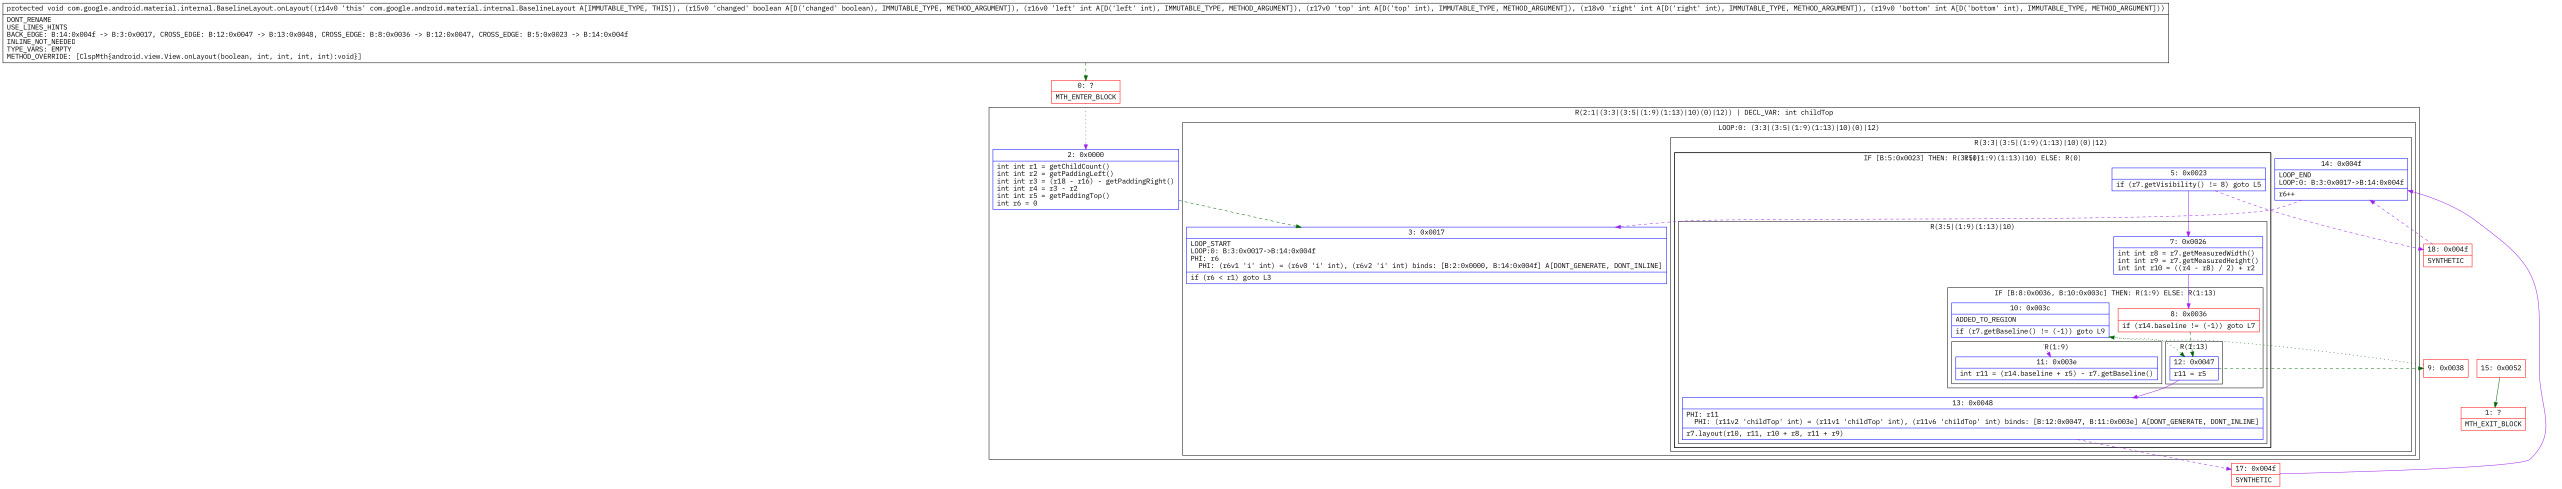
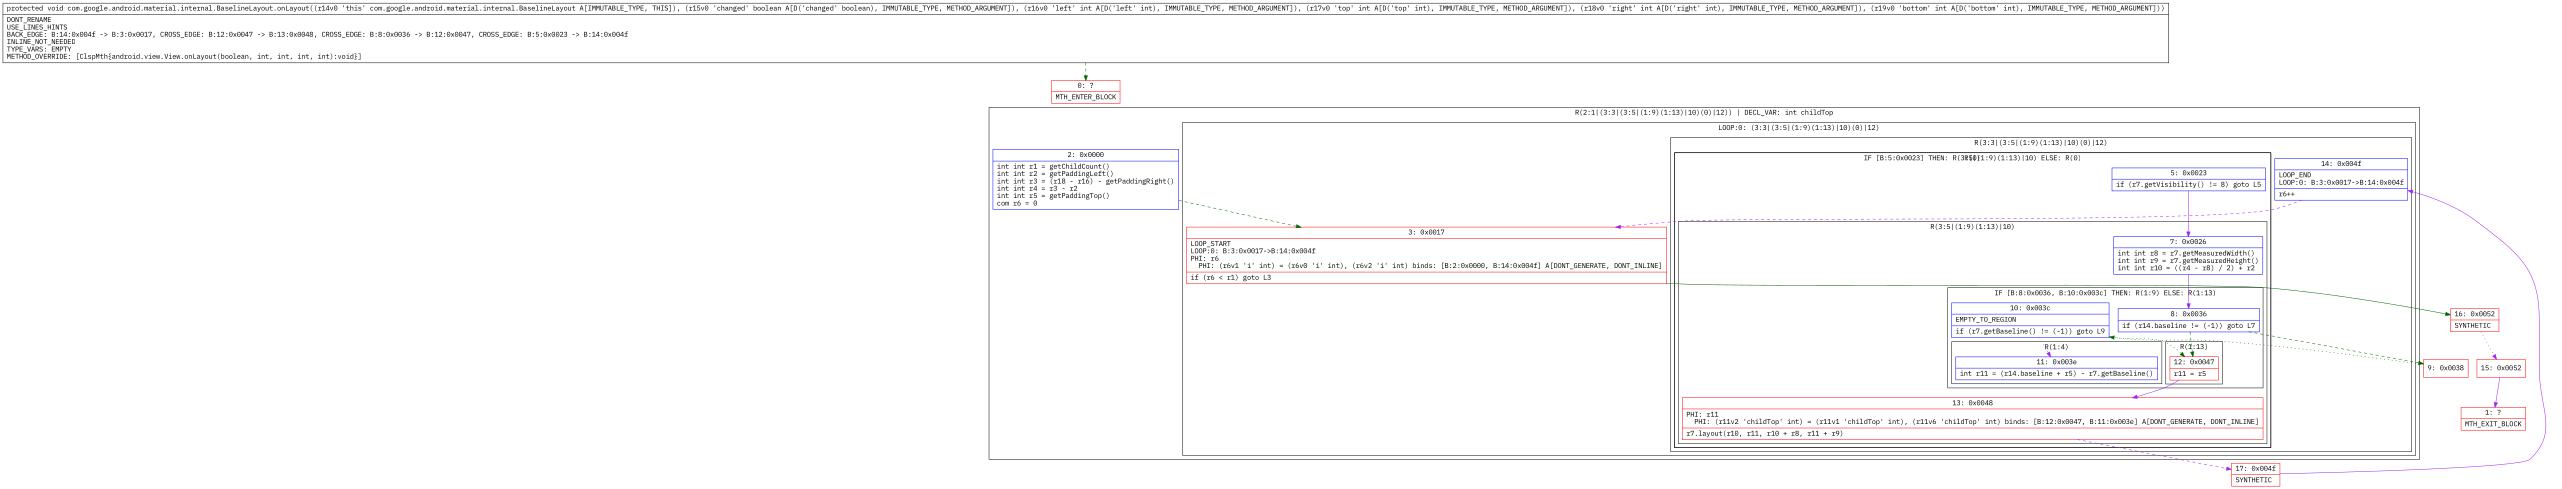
(1086, 124) -> none
(1017, 203) -> (1017, 203)
(1427, 255) -> (1427, 255)
(2448, 255) -> none
(1986, 320) -> (1986, 320)
(2189, 320) -> (2189, 320)
none -> (2475, 320)
(2057, 347) -> (2057, 347)
(2194, 368) -> (2194, 368)
(2319, 368) -> (2334, 347)
(2498, 390) -> (2498, 390)
(1973, 419) -> (1973, 419)
